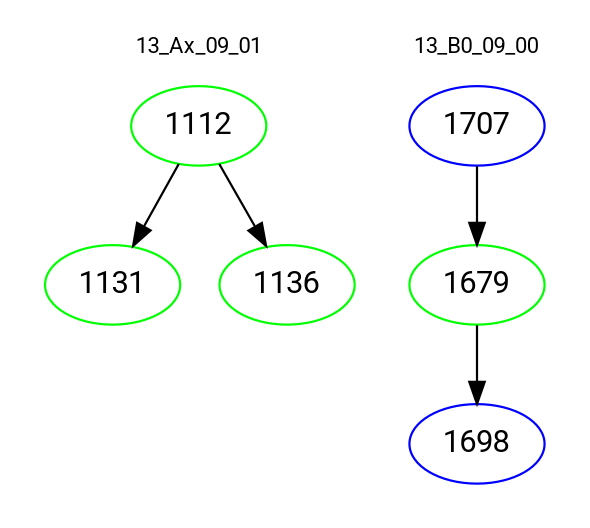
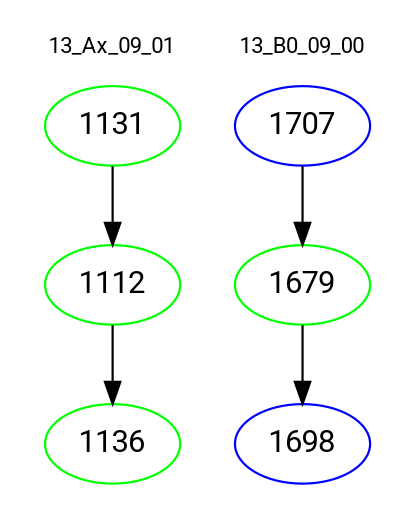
(161, 195) -> (113, 195)
